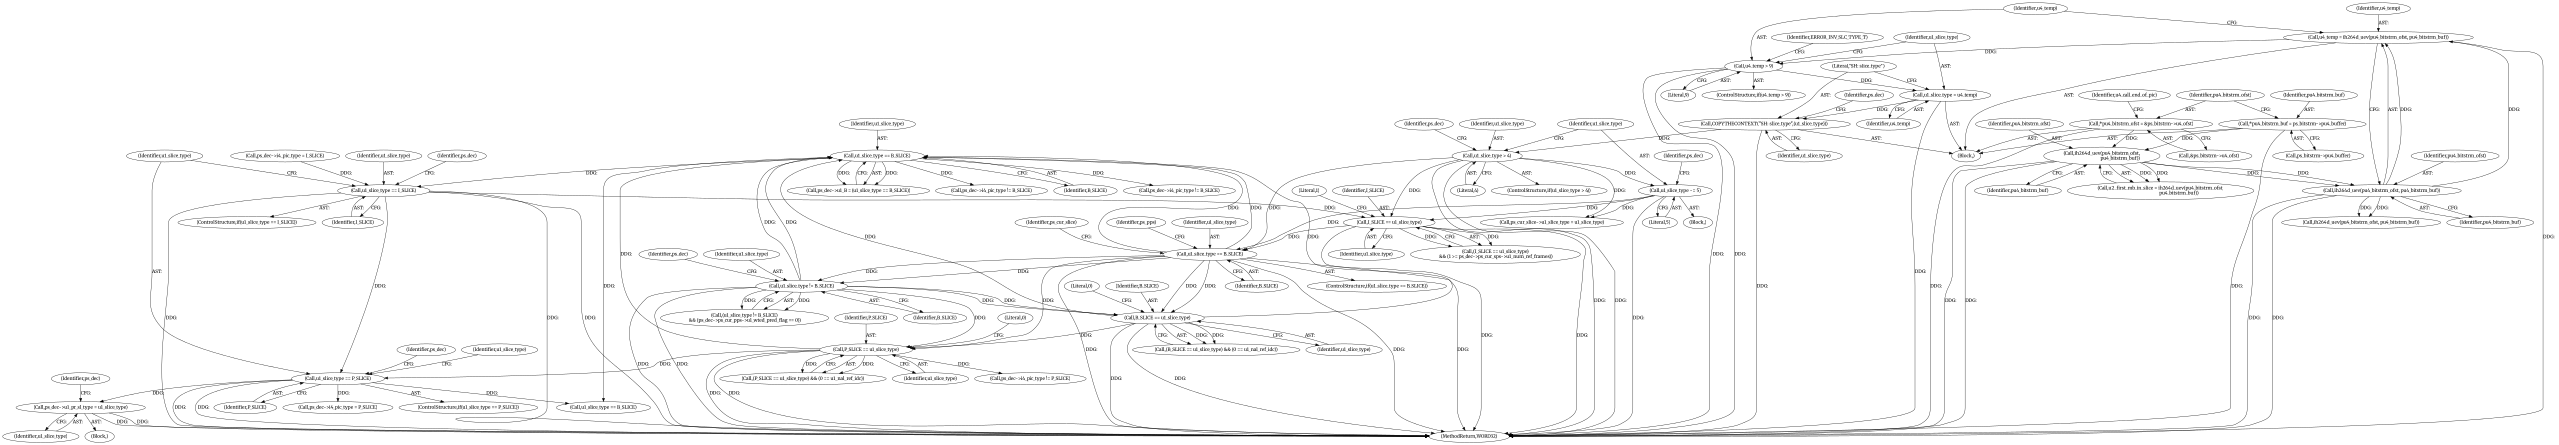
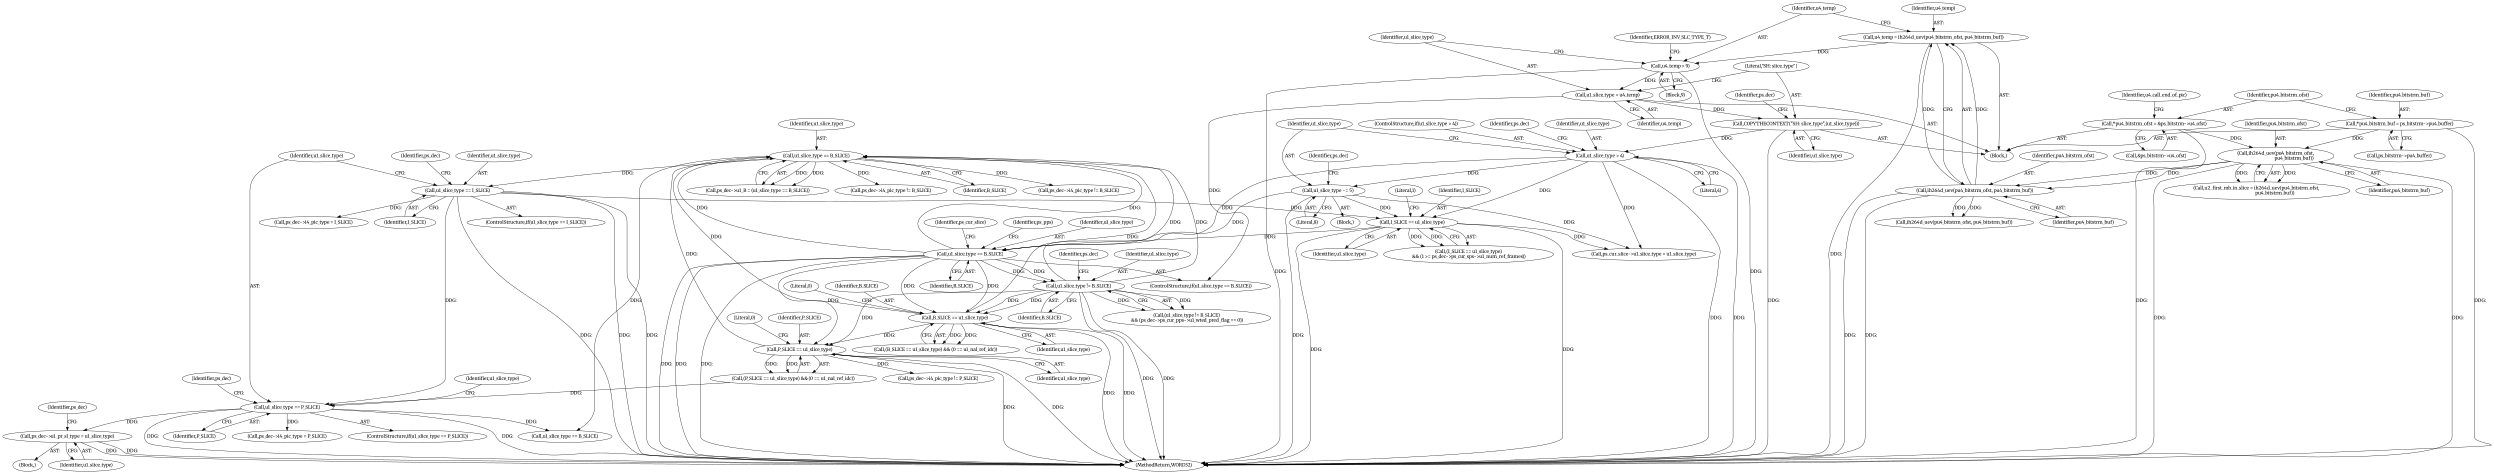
(1678, 95) -> (1675, 95)
(1754, 95) -> none
(1517, 172) -> (1509, 140)
(333, 173) -> (388, 206)
(1473, 173) -> (1715, 173)
(1660, 223) -> (1307, 223)
none -> (1533, 228)
(832, 364) -> (806, 364)
(616, 371) -> (531, 394)
(1871, 420) -> (1287, 109)
